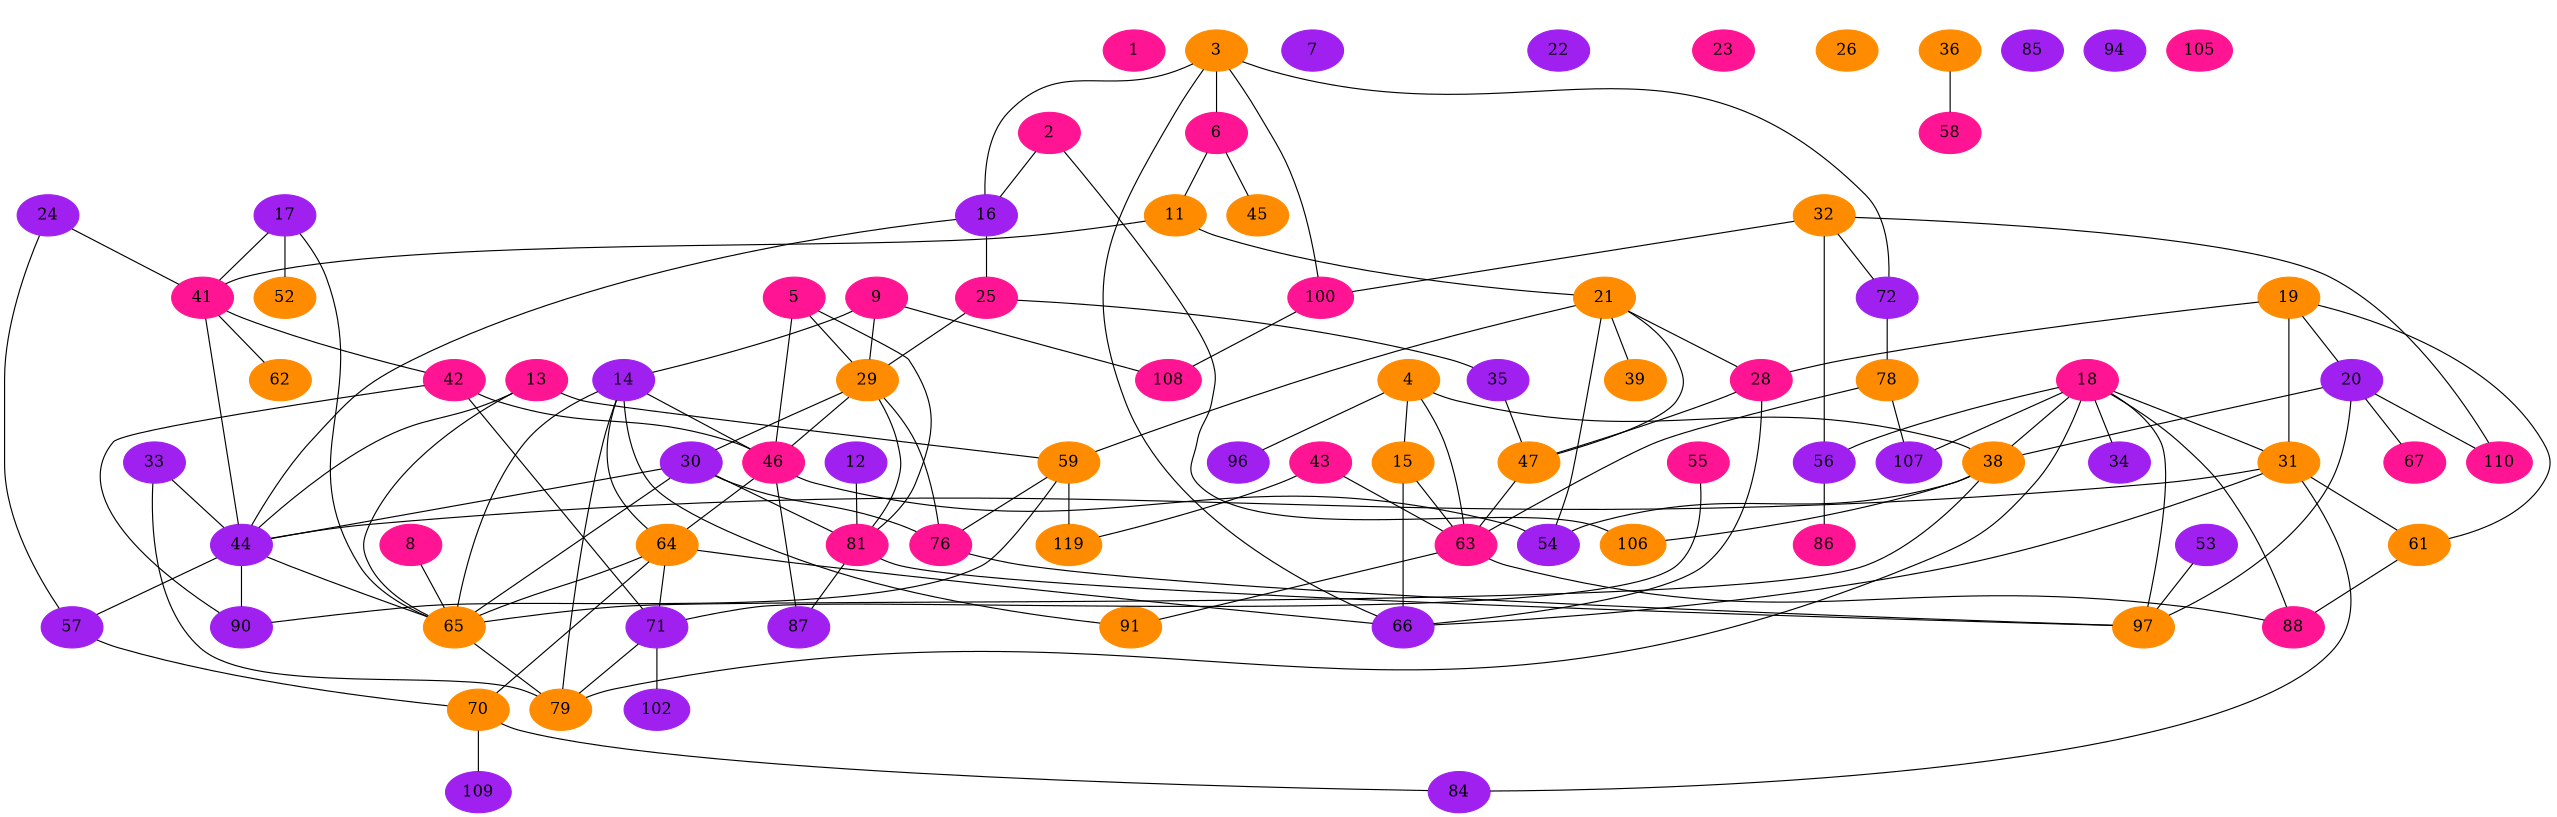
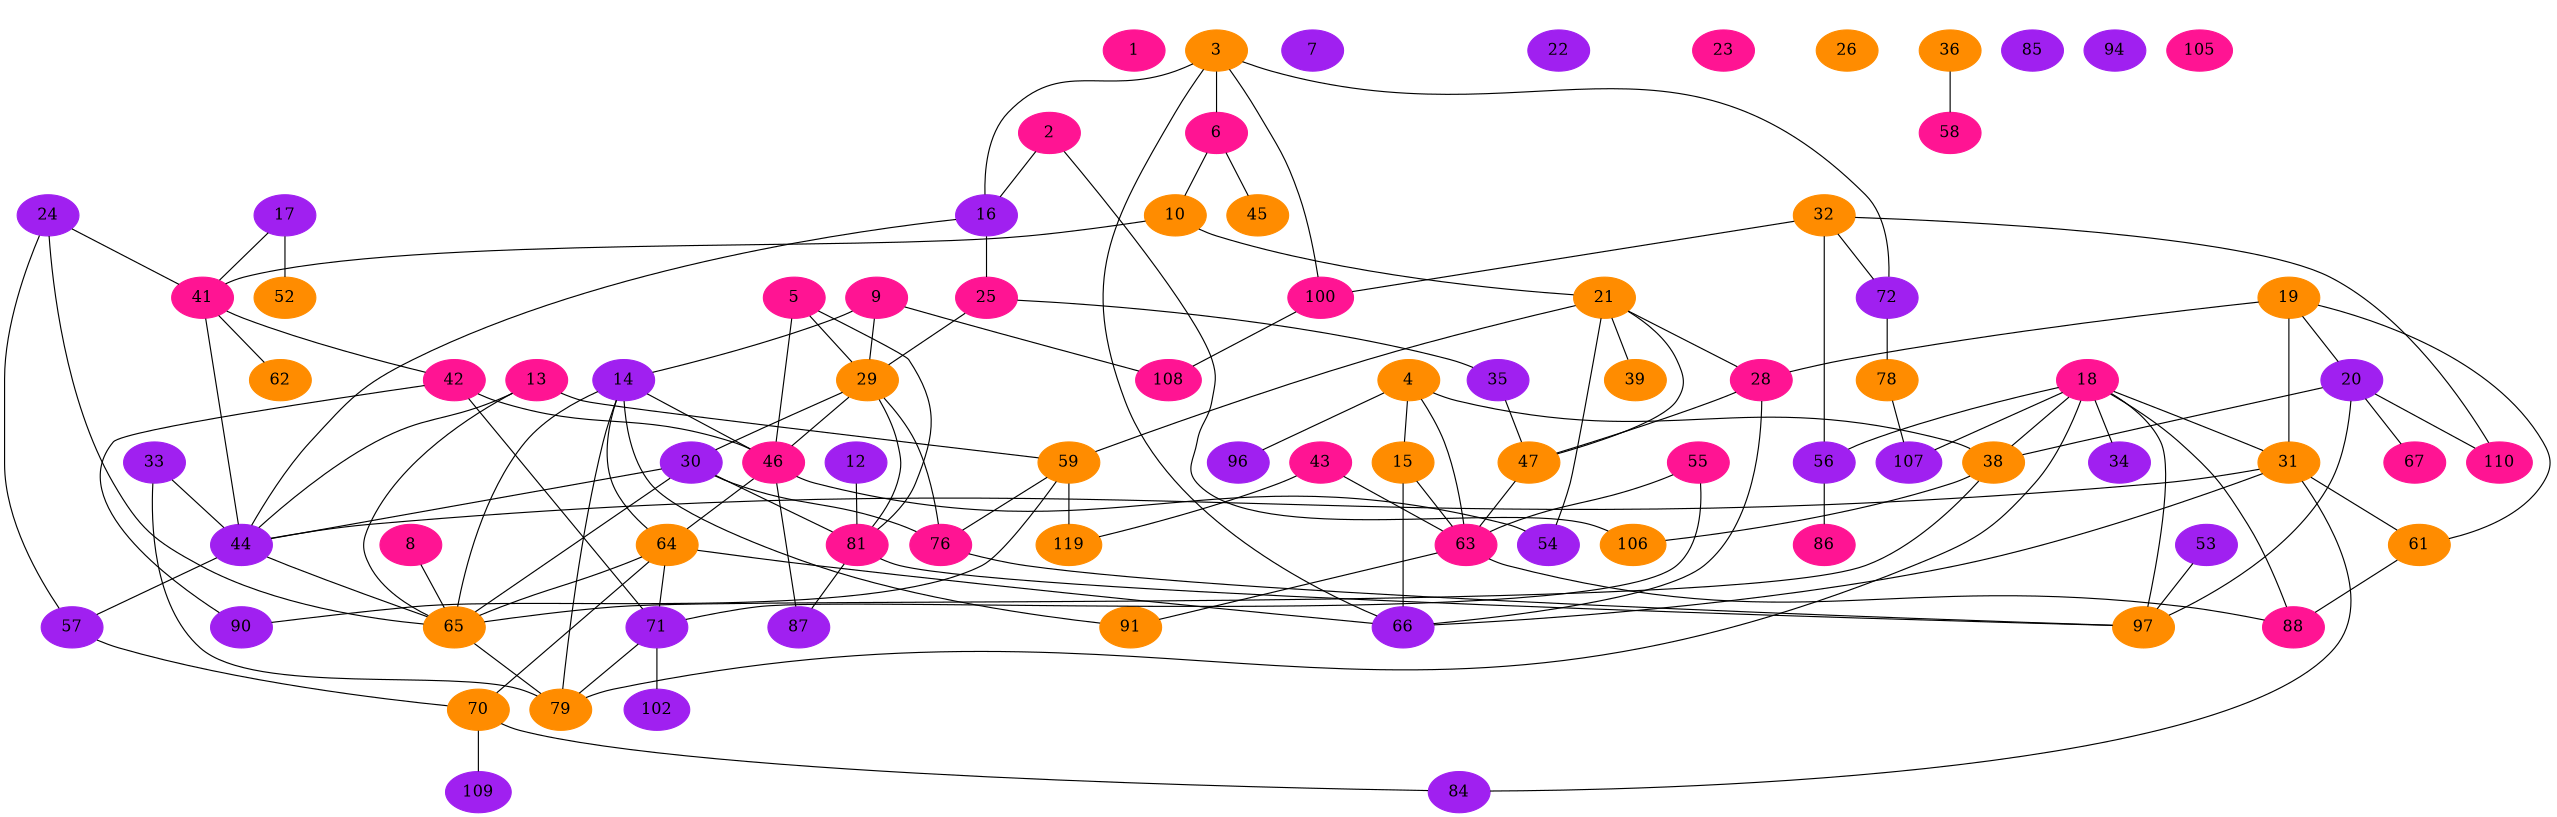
(1175, 215) -> (1175, 215)
(1666, 439) -> (1586, 502)
(332, 441) -> (141, 523)
(1771, 504) -> none
(241, 586) -> none
